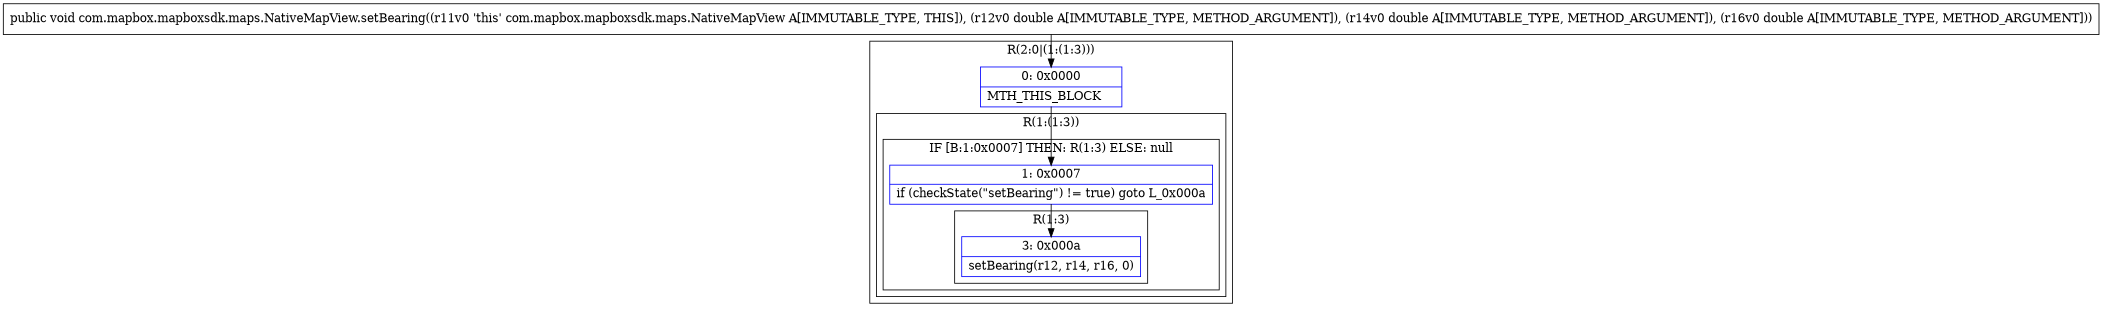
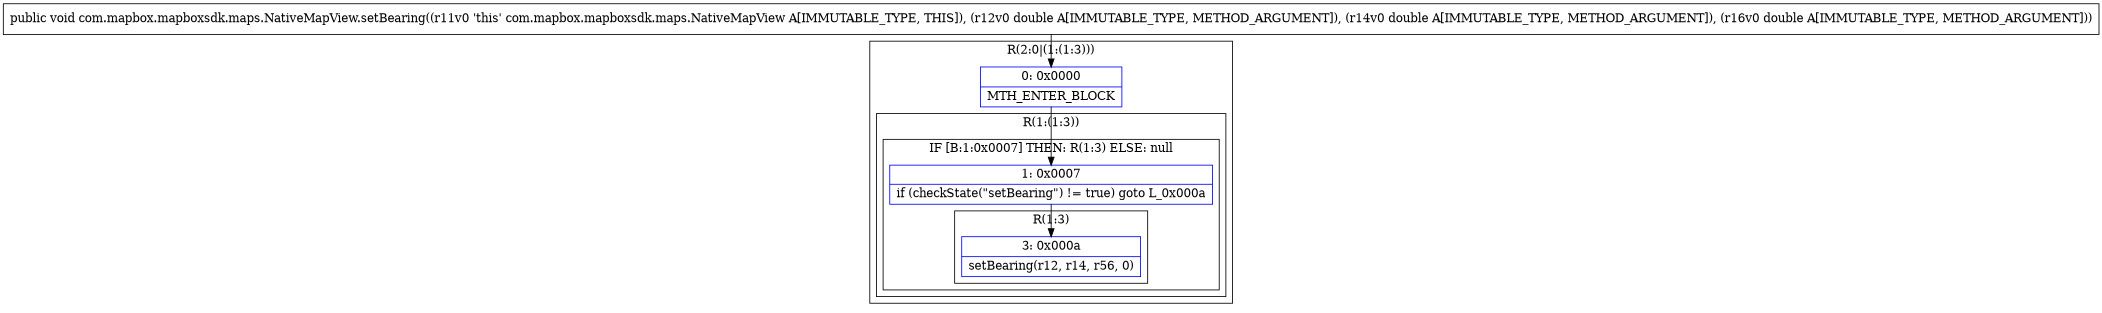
(1044, 97) -> (1051, 97)
(1051, 266) -> (1051, 266)
